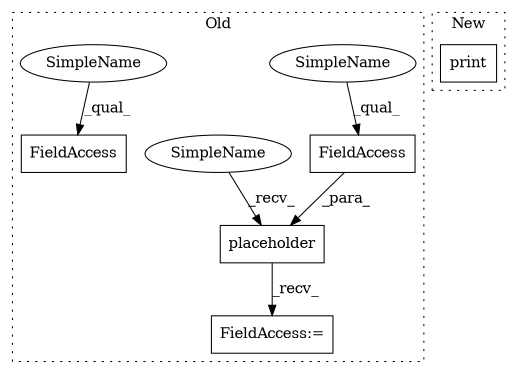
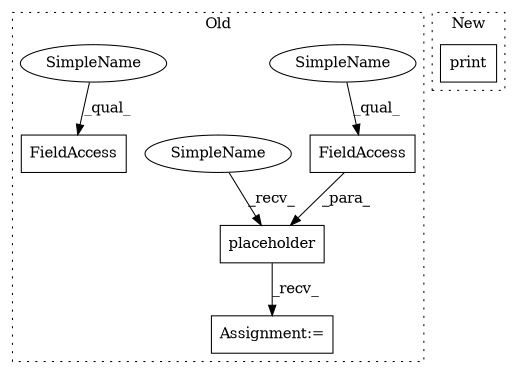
(272, 335) -> (272, 335)
